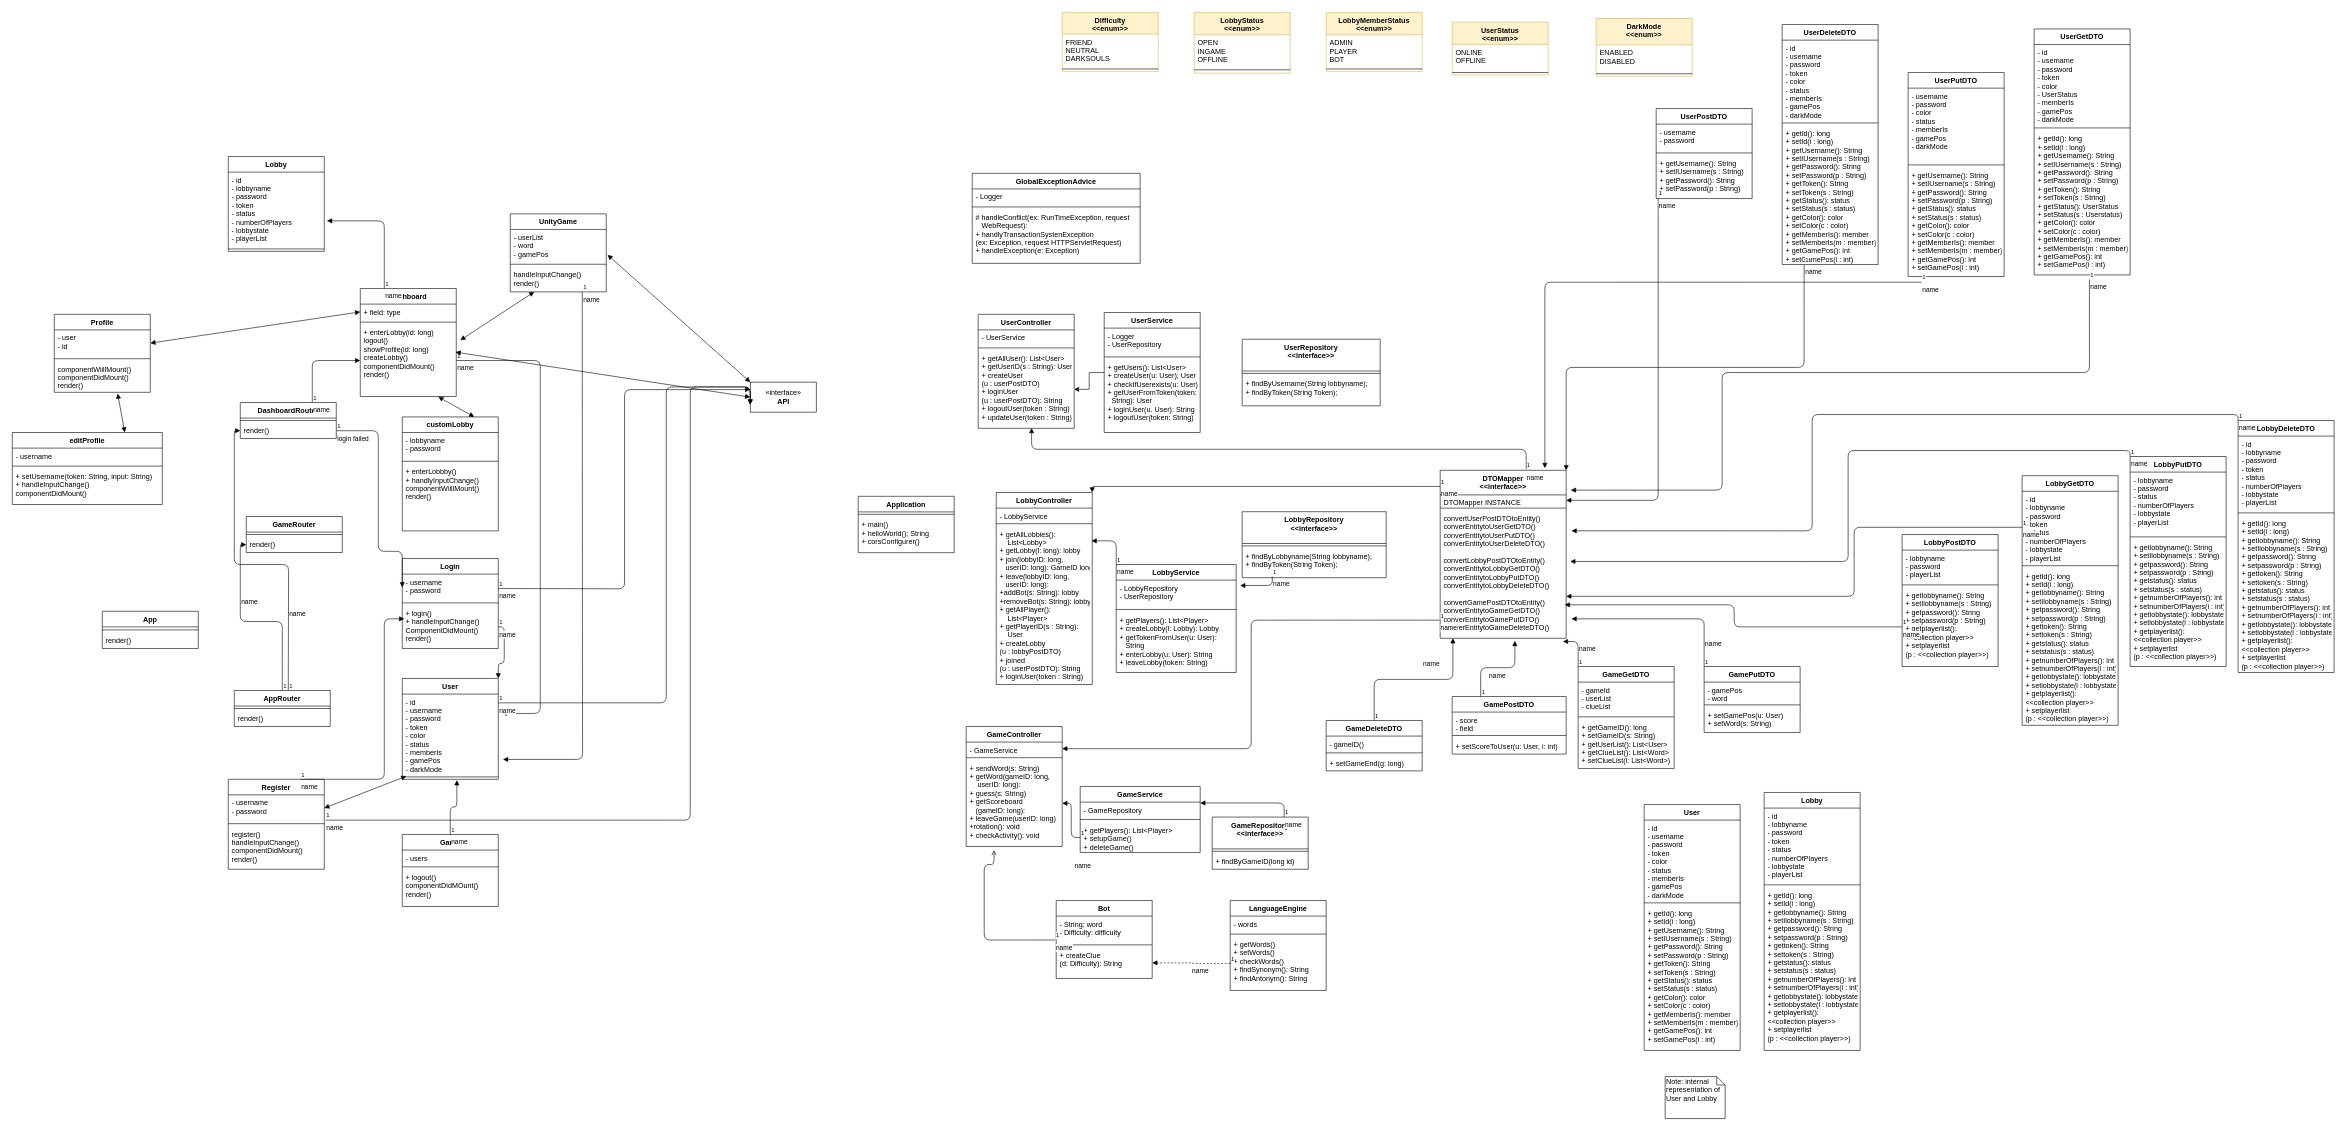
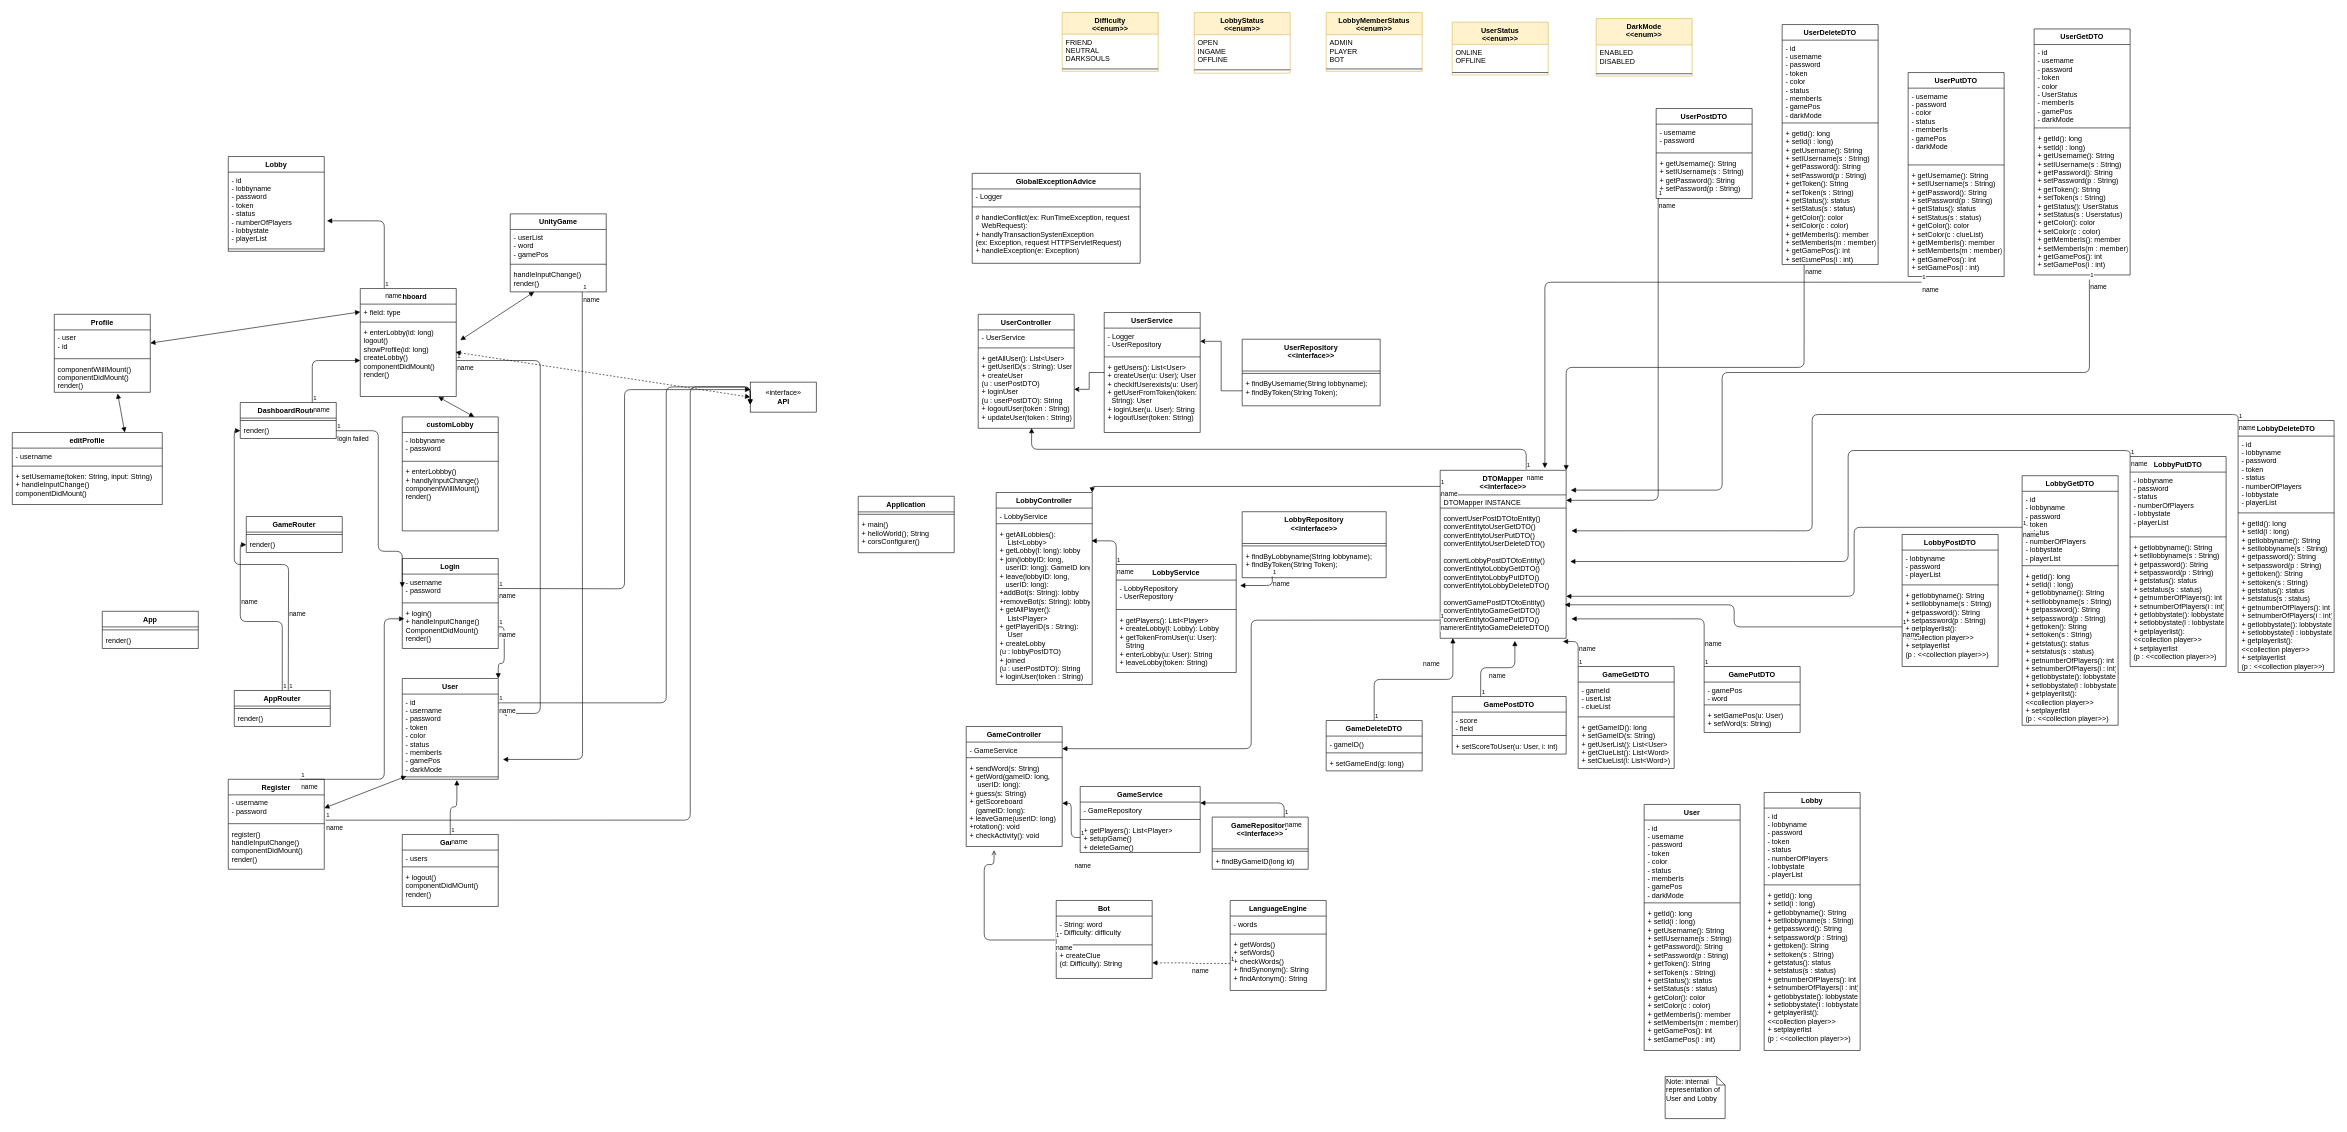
(1954, 175) -> (1954, 175)
(678, 317) -> none
(593, 373) -> (593, 373)
none -> (1221, 391)
